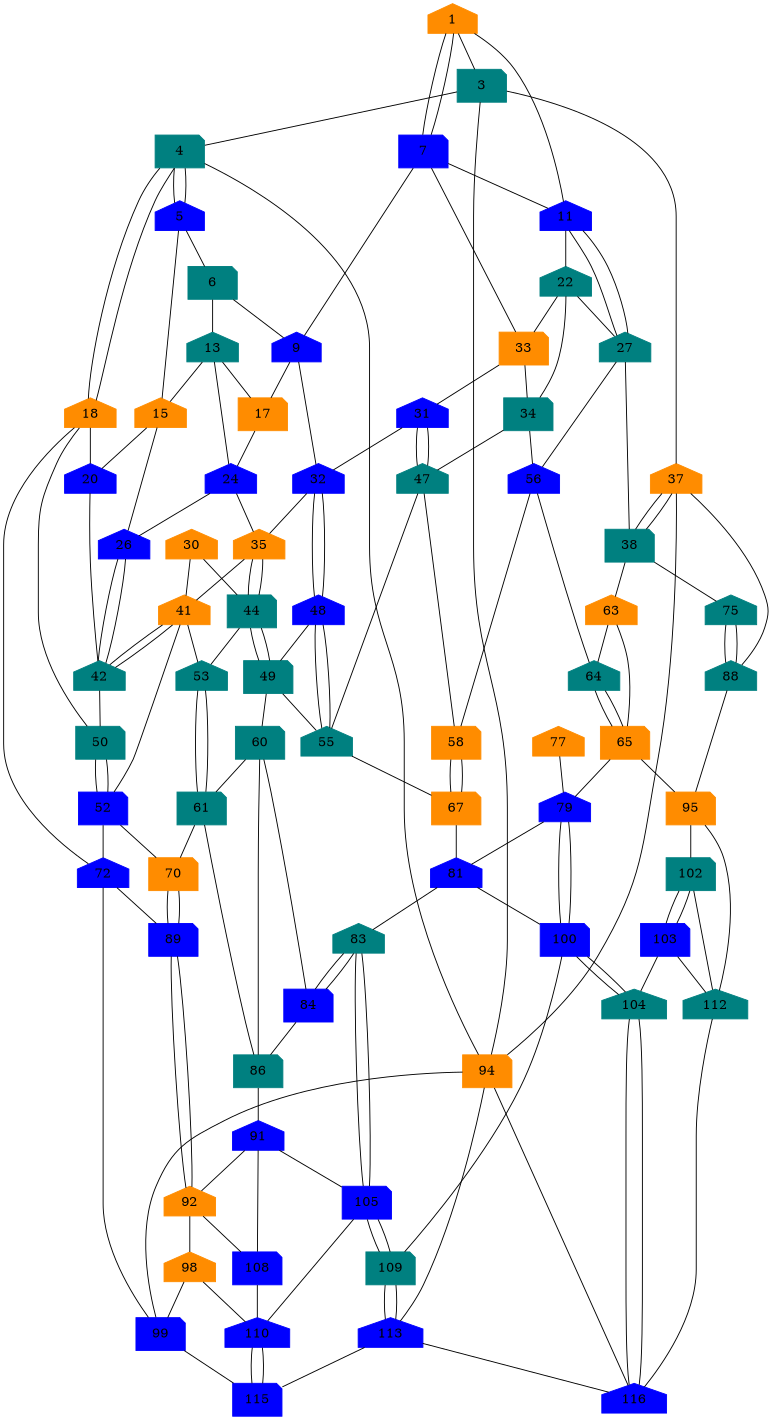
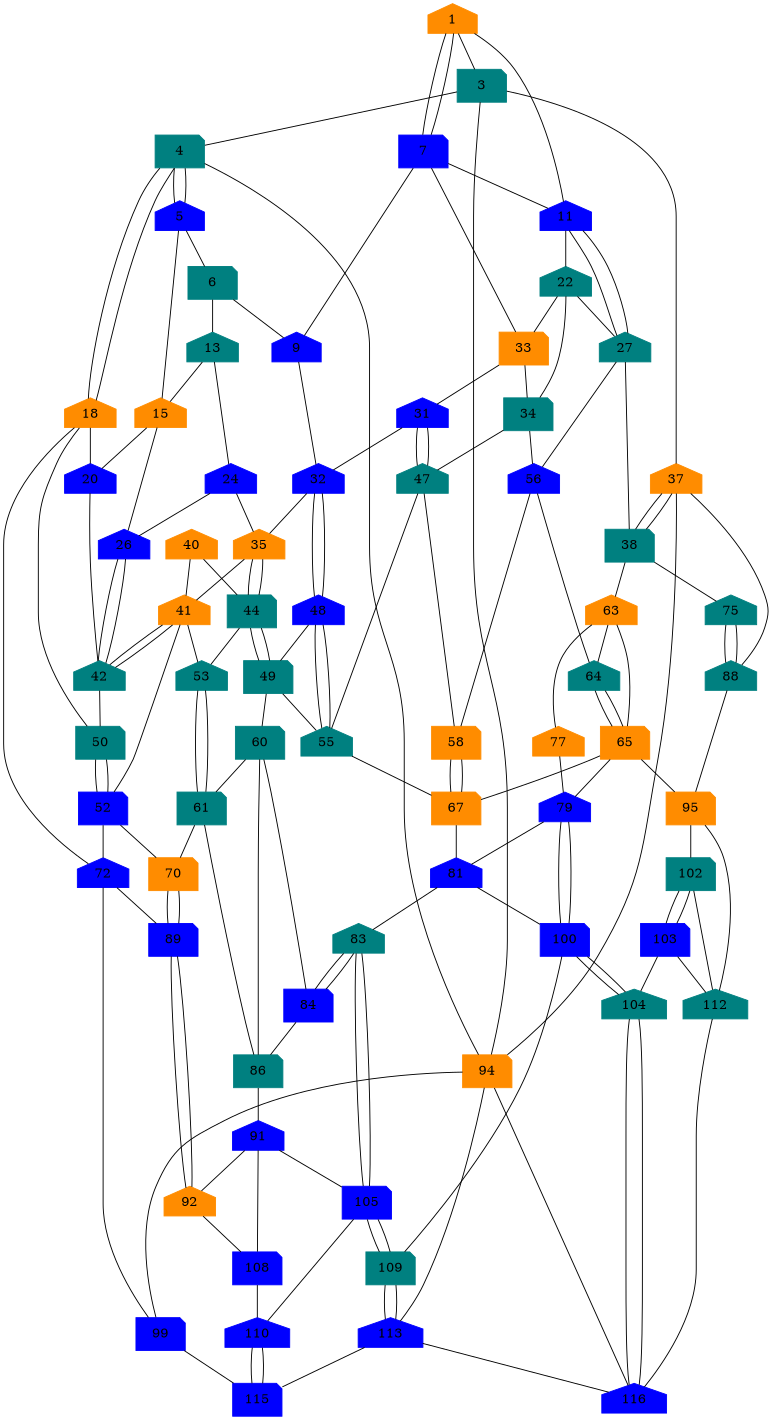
(263, 414) -> none
(192, 546) -> (192, 546)
none -> (557, 670)
none -> (541, 779)
(190, 1268) -> none
